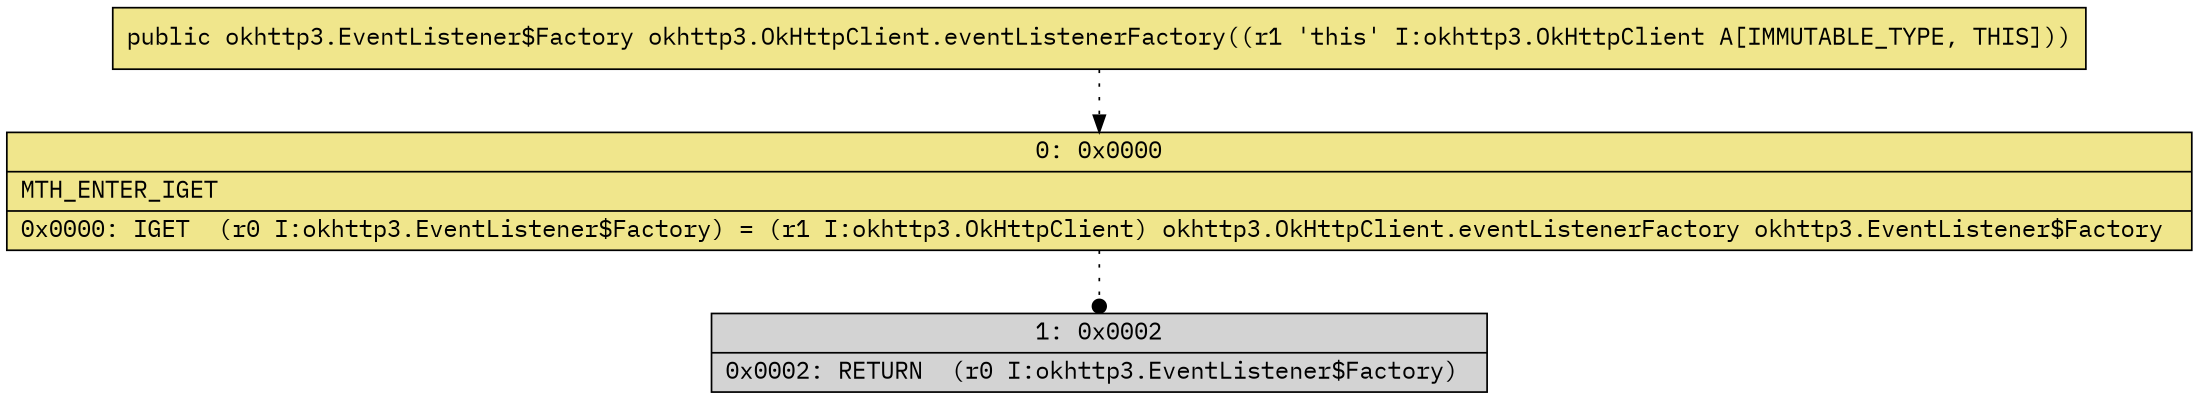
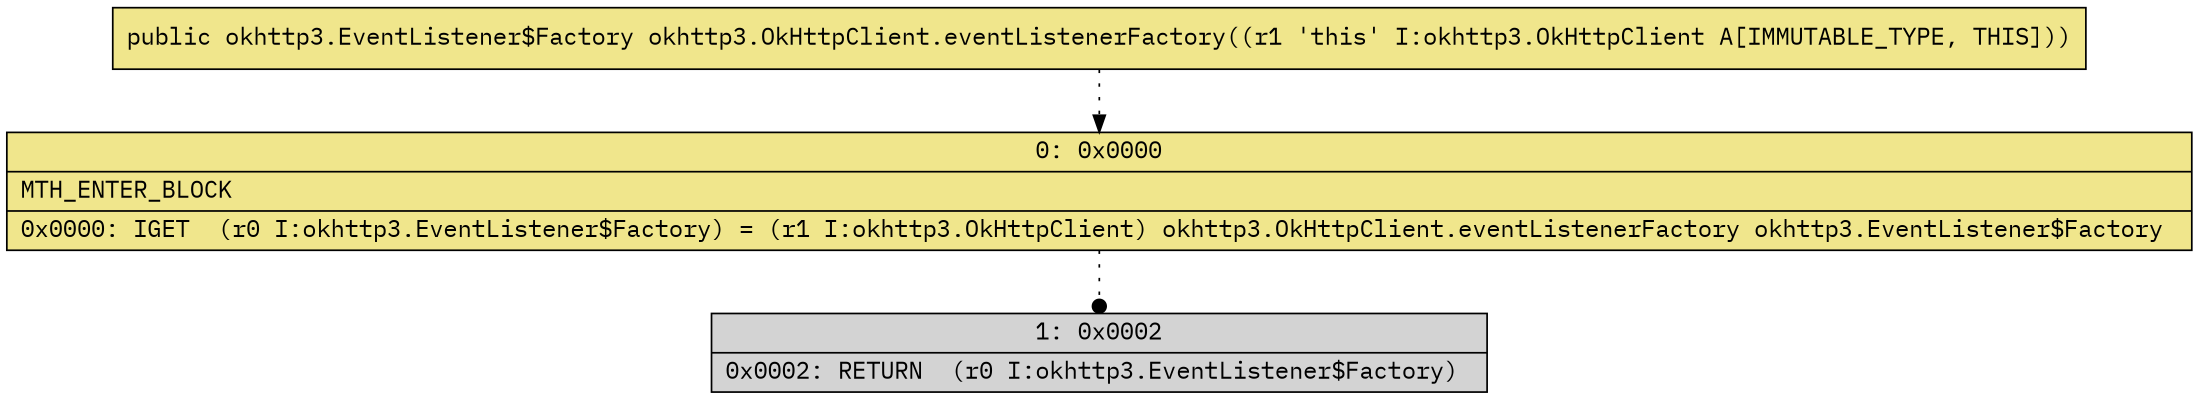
(120, 190) -> (126, 190)
